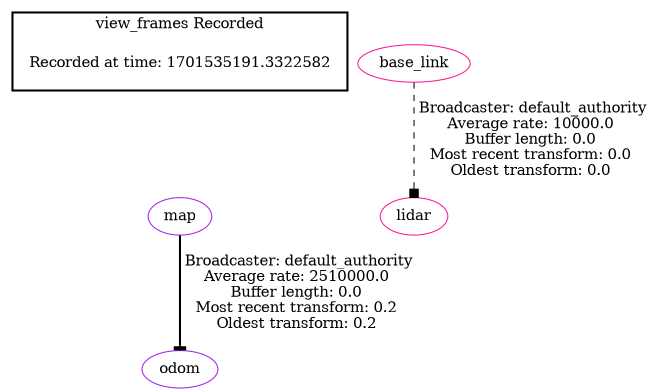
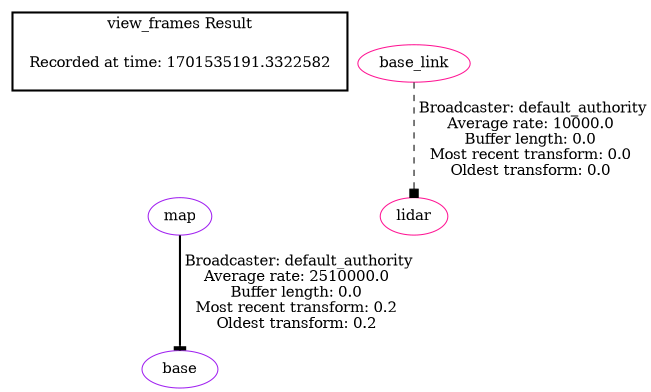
(180, 24) -> (180, 24)
(180, 369) -> (180, 369)
